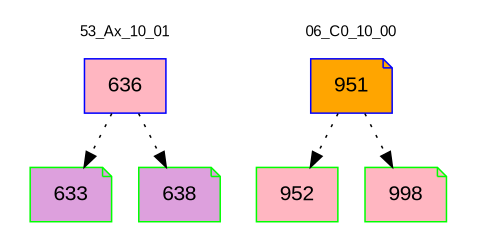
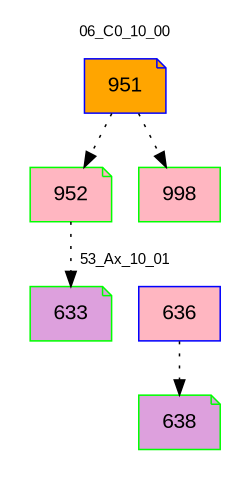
(102, 134) -> (71, 255)
(297, 195) -> (71, 195)
(406, 195) -> (179, 195)
